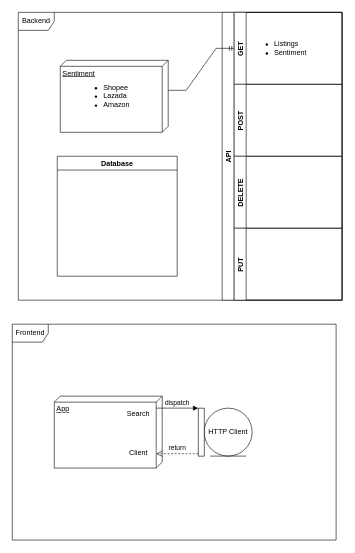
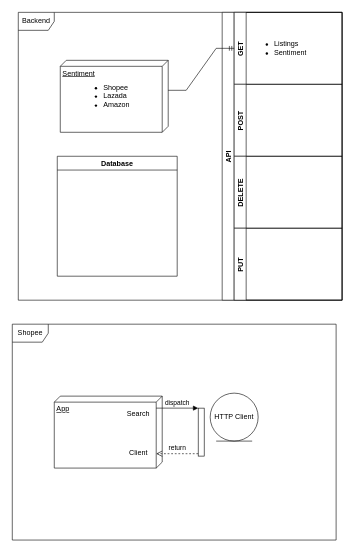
(30, 333) -> (30, 333)
(228, 432) -> (234, 417)
